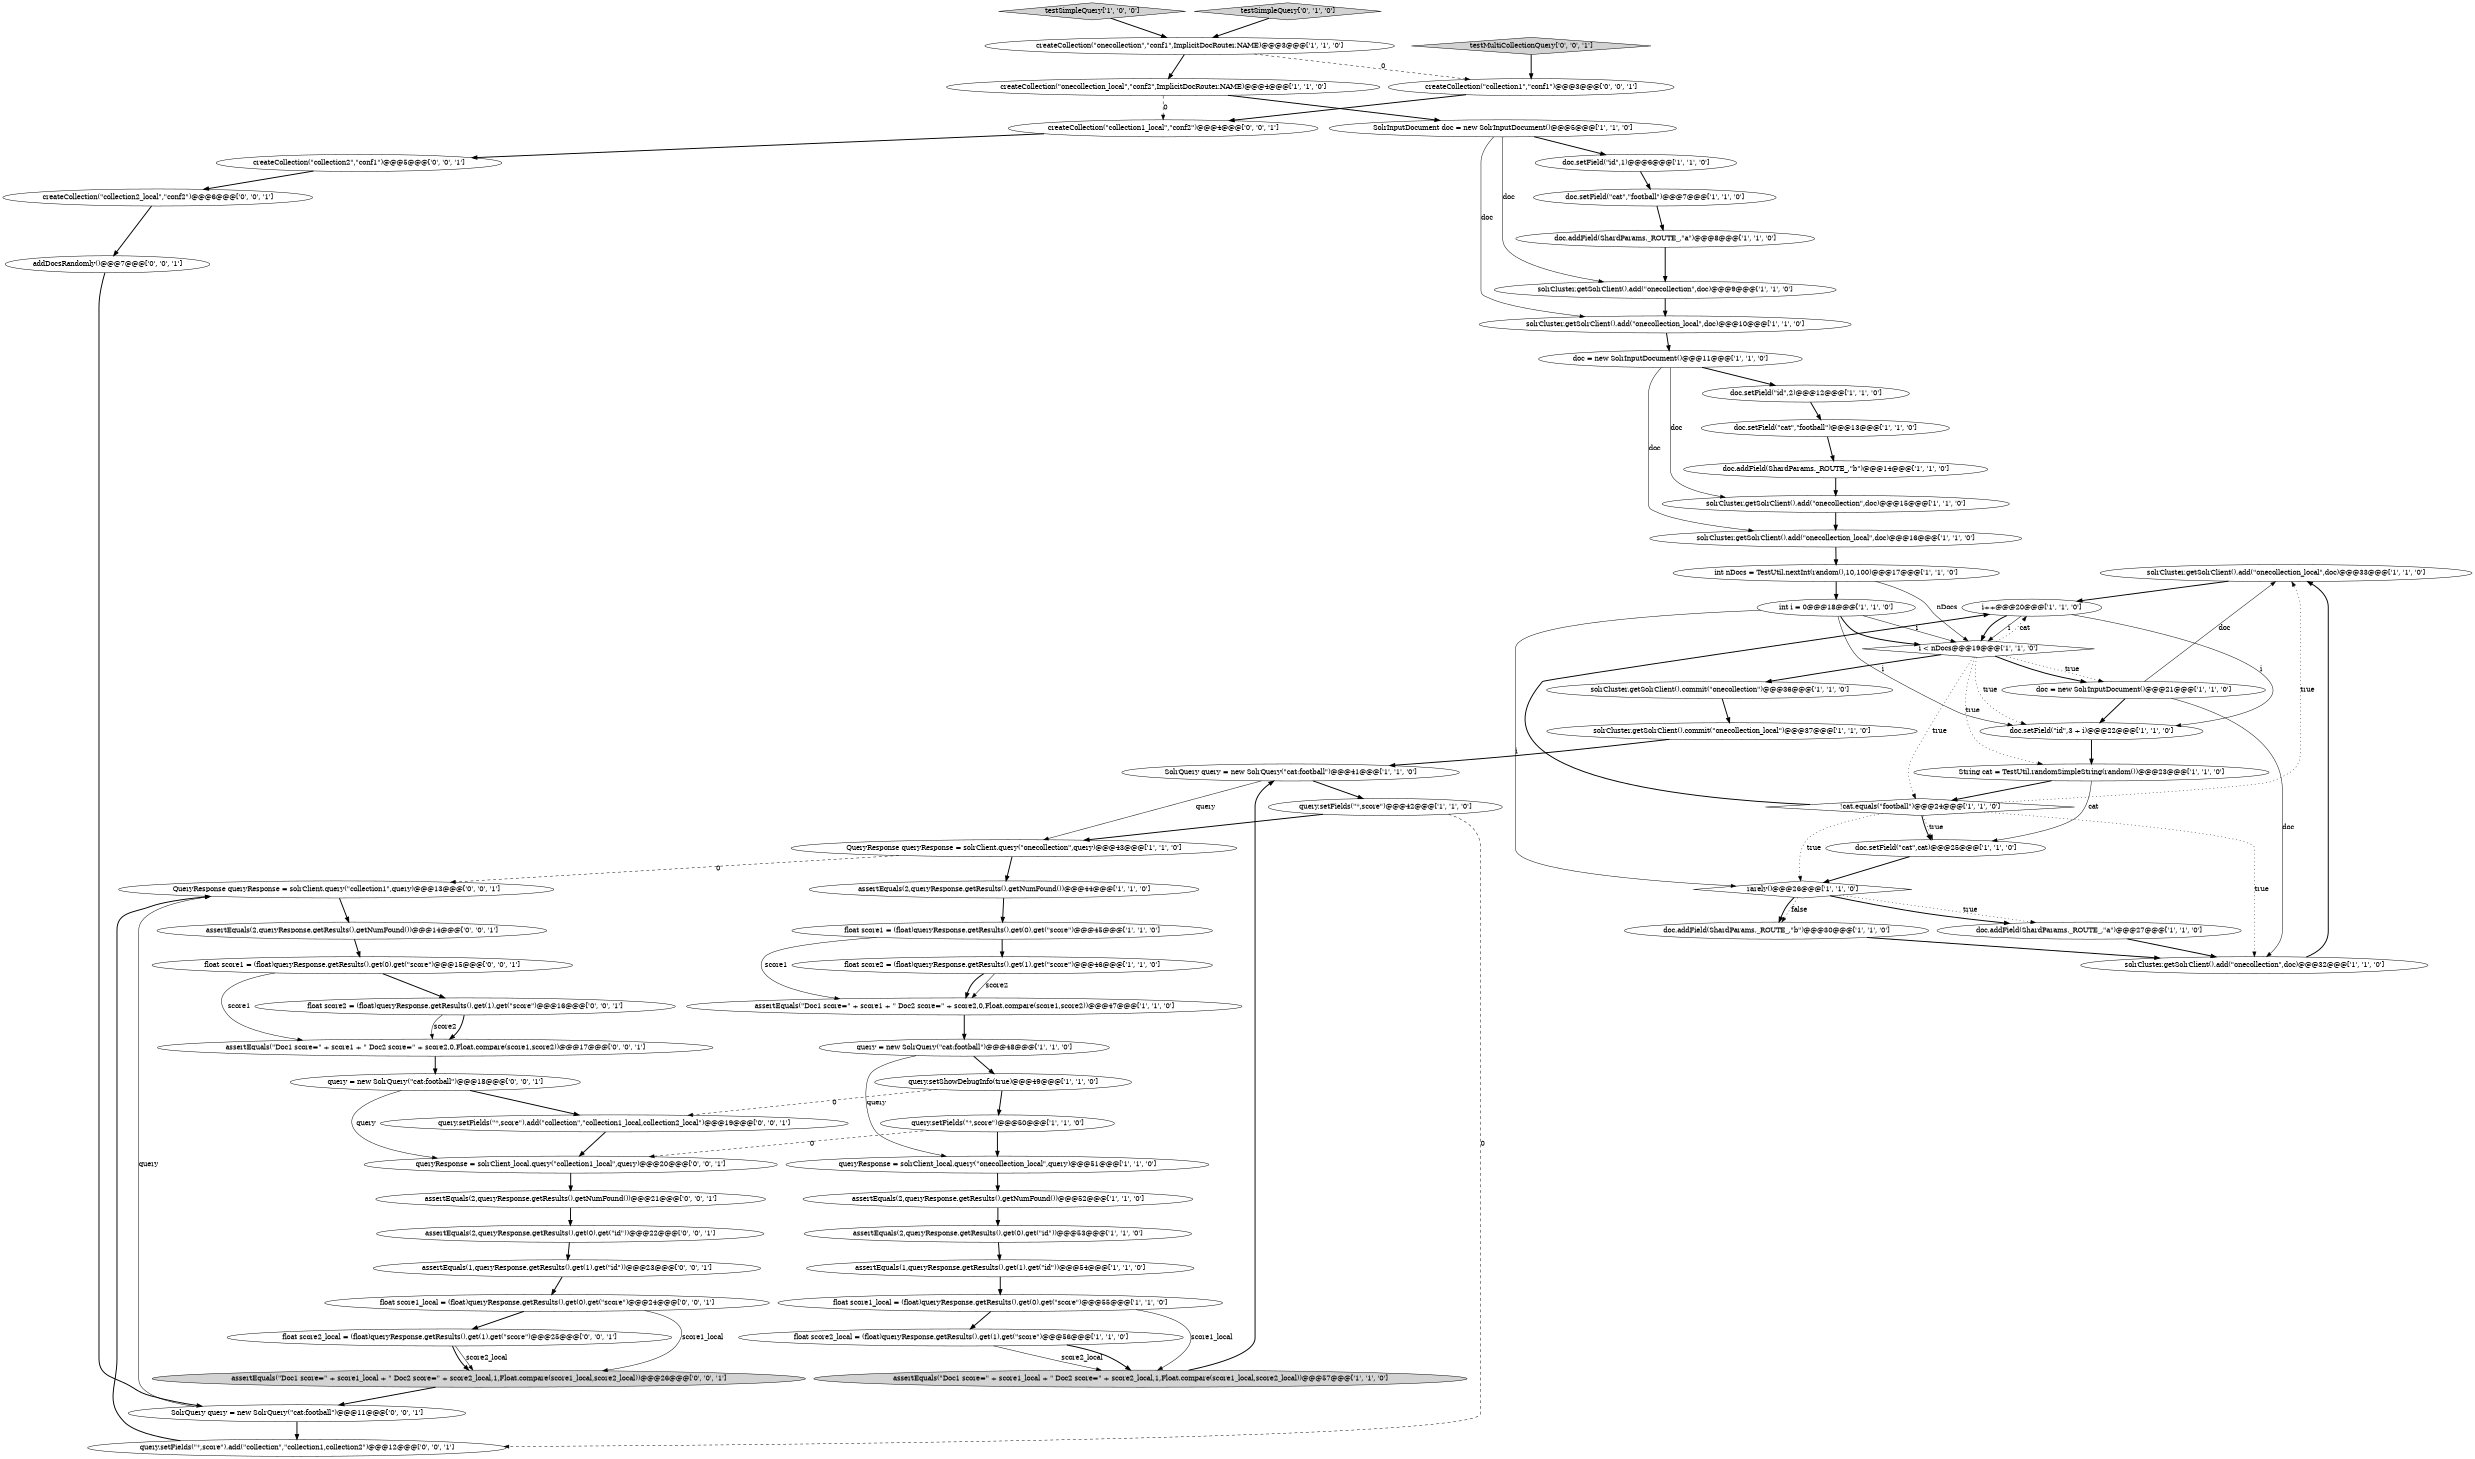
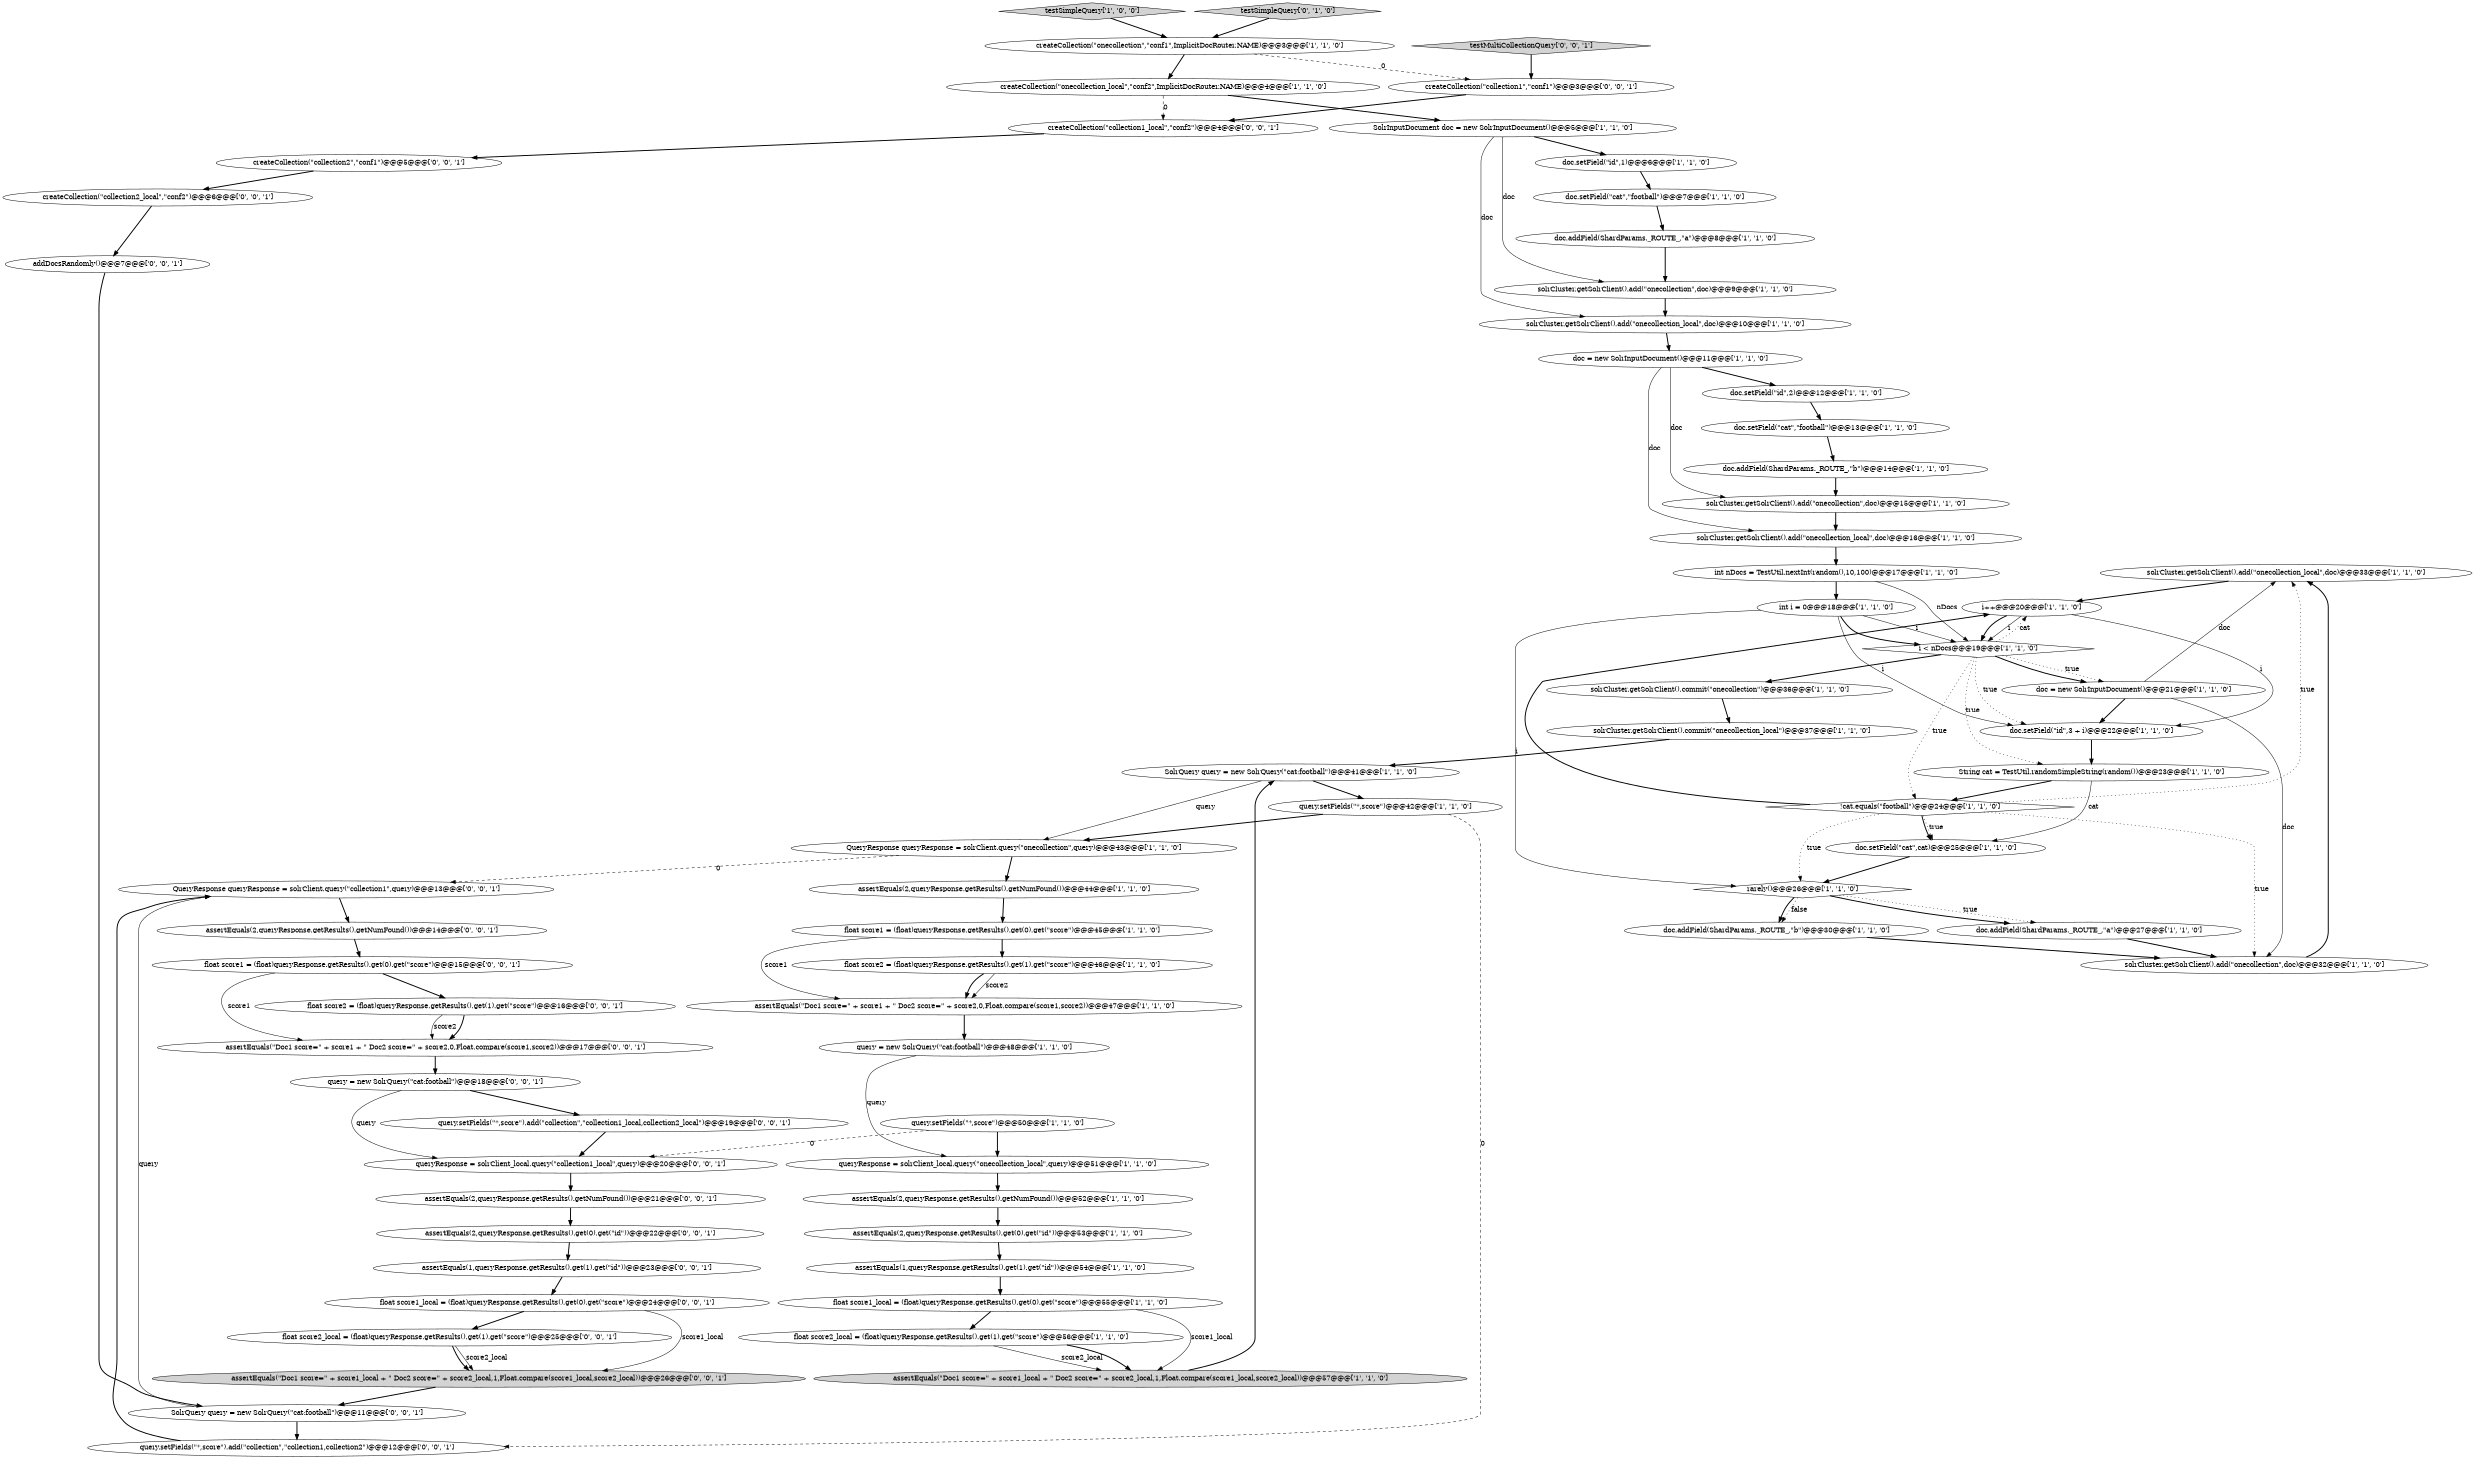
(1003, 1082) -> none
